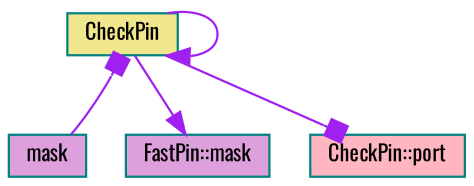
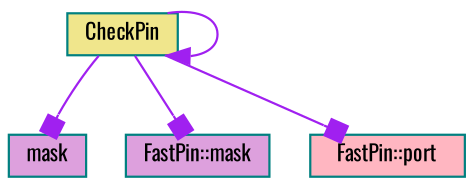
(154, 86) -> (154, 86)
(92, 106) -> (77, 84)
(388, 156) -> (388, 156)
